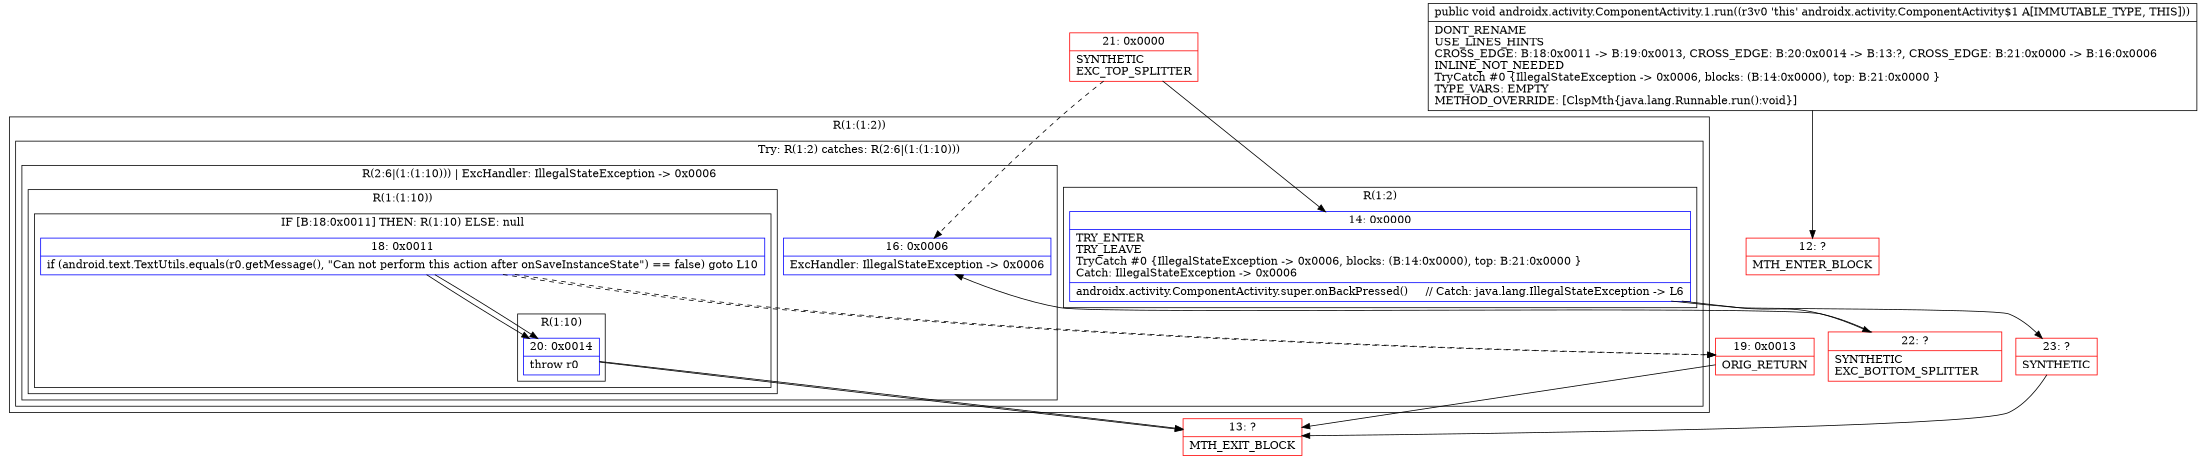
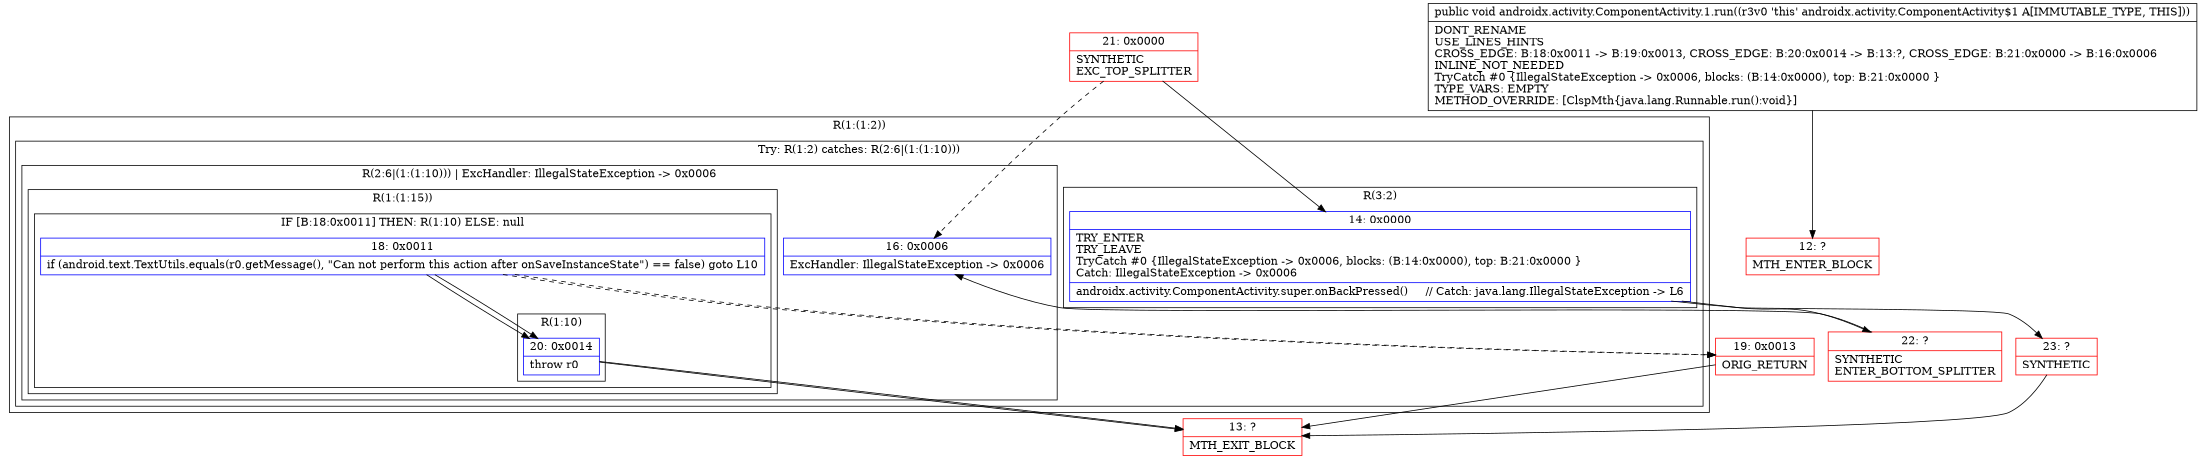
(1380, 196) -> (1380, 196)
(403, 199) -> (403, 199)
(1906, 371) -> (1915, 371)
